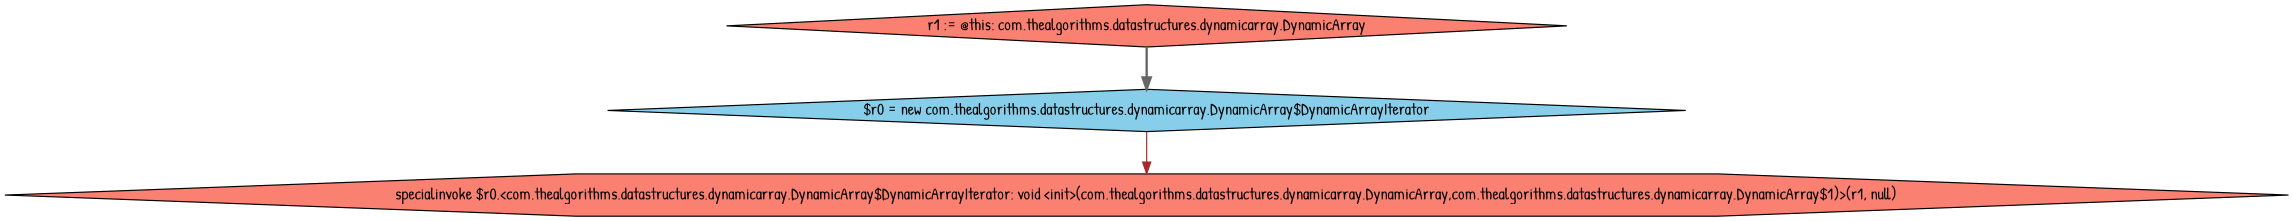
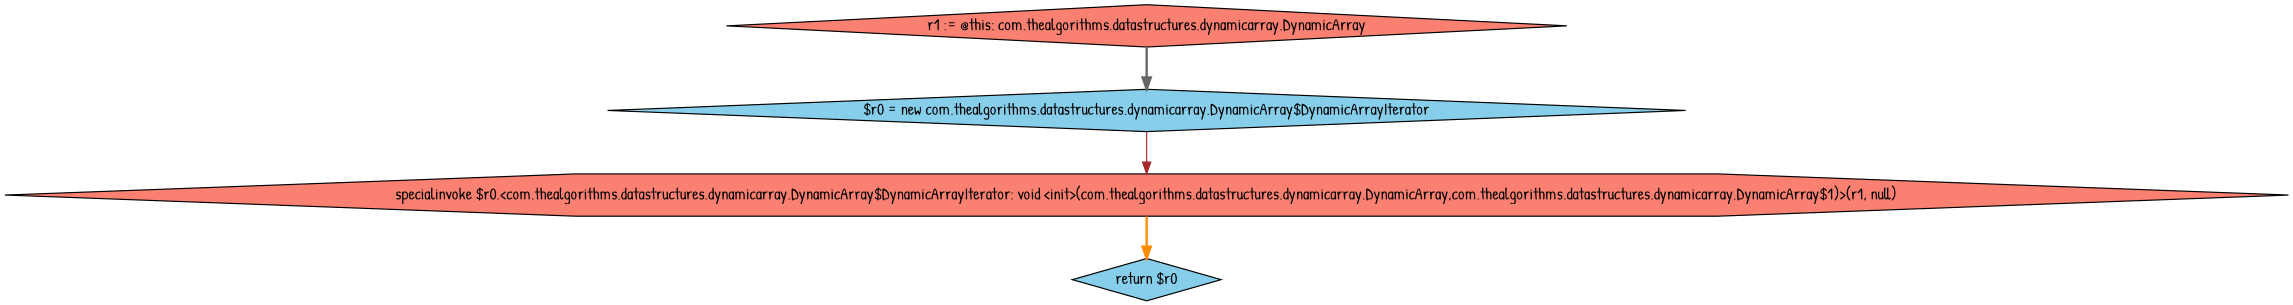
none -> (1147, 280)
